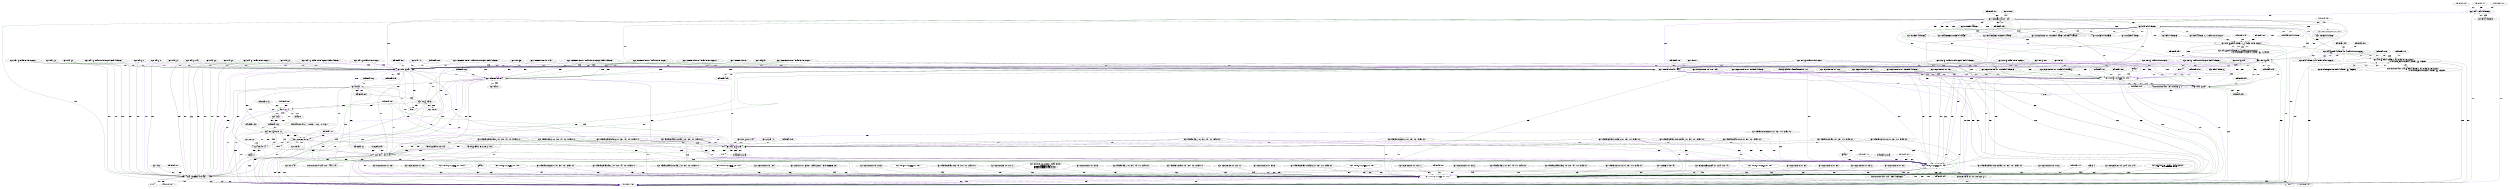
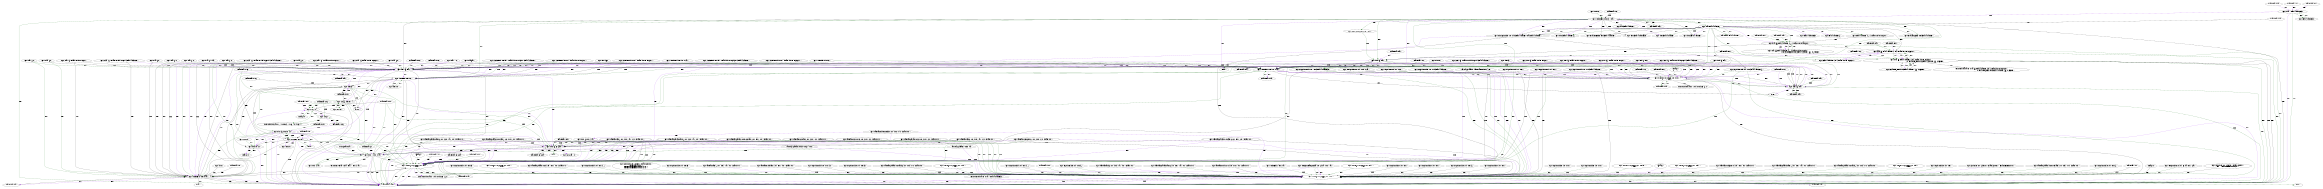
(2188, 65) -> (1797, 29)
(749, 141) -> (561, 151)
